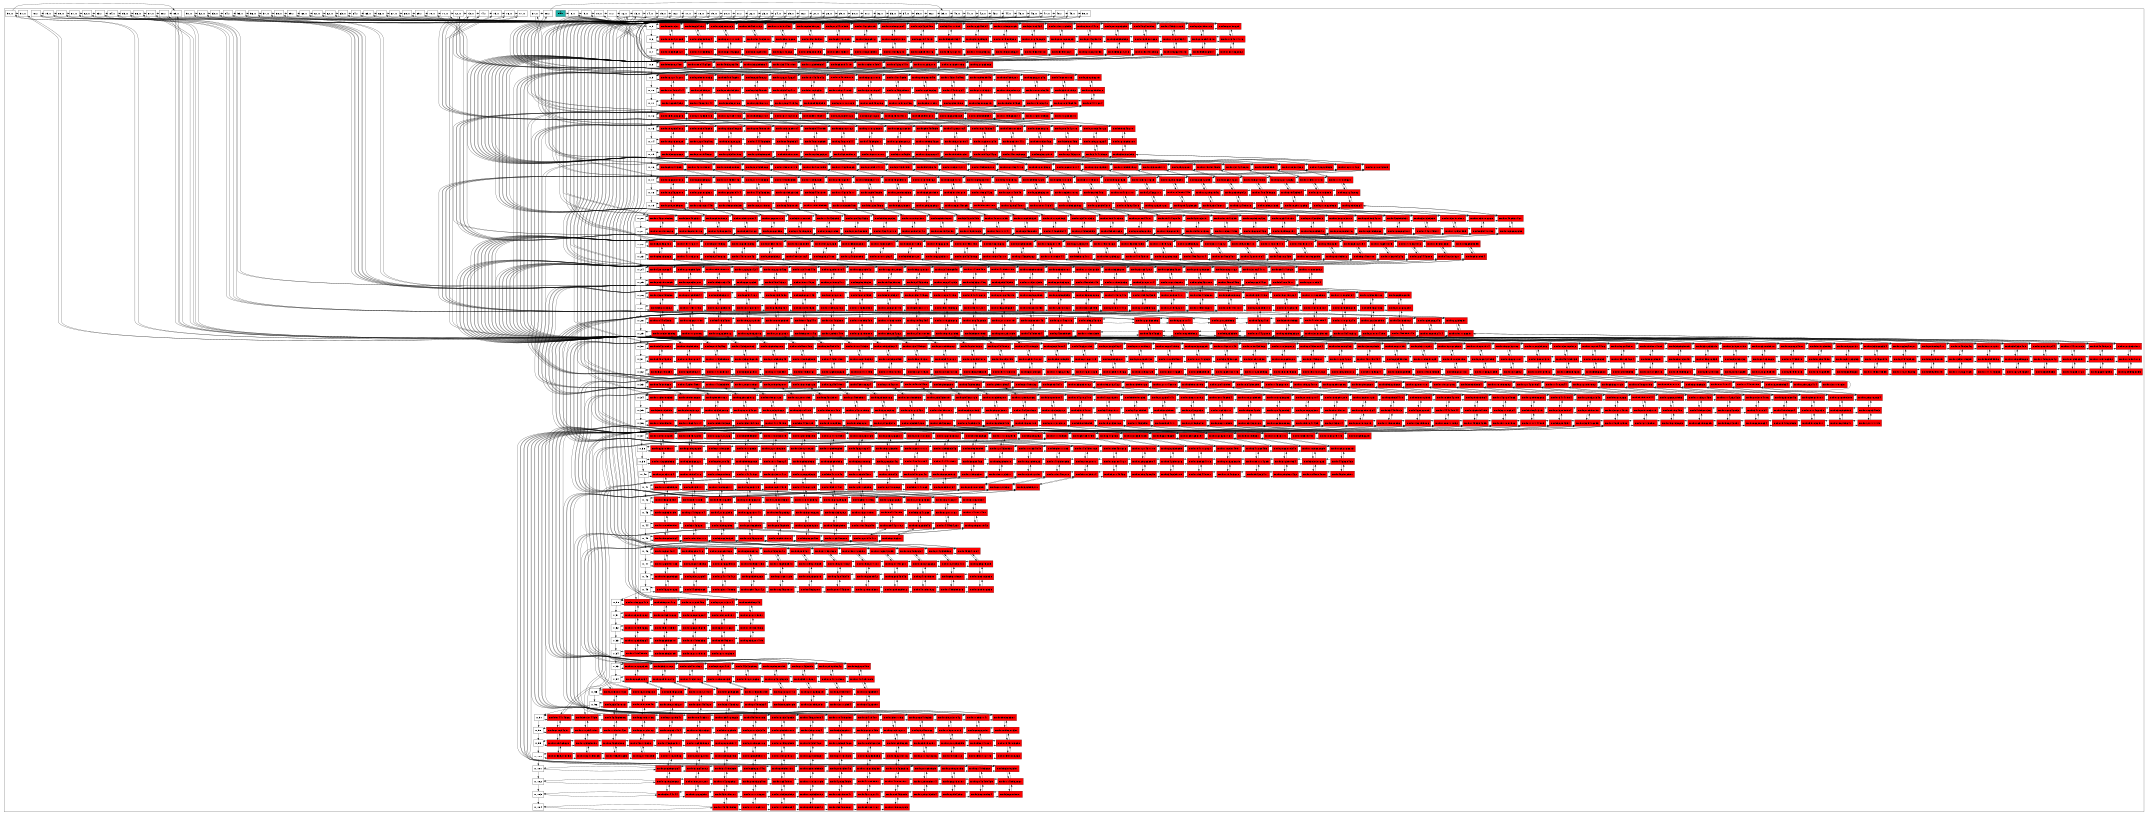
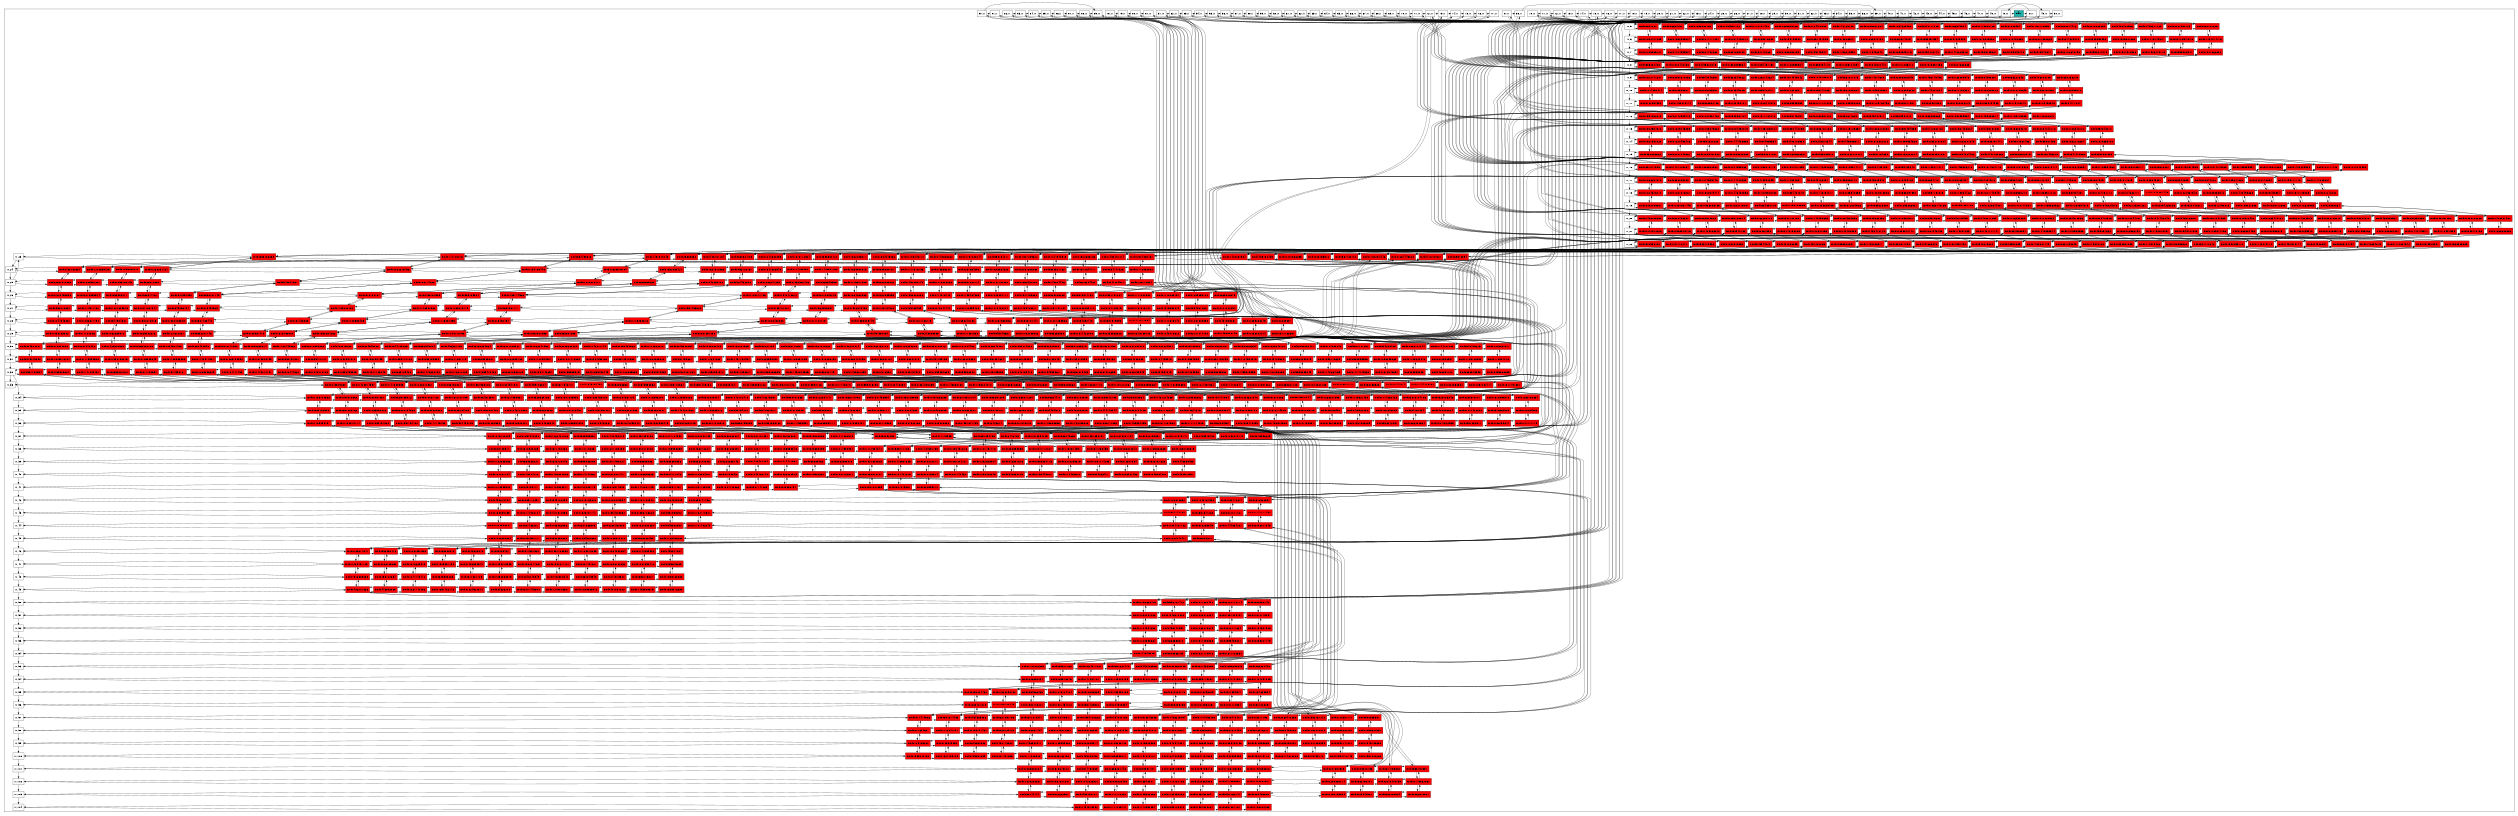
(80, 13) -> none
(592, 13) -> (2012, 14)
(641, 249) -> (17, 272)
